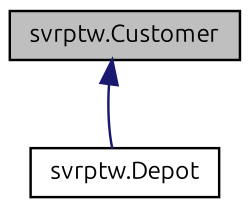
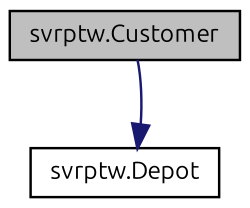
(109, 117) -> (141, 92)
